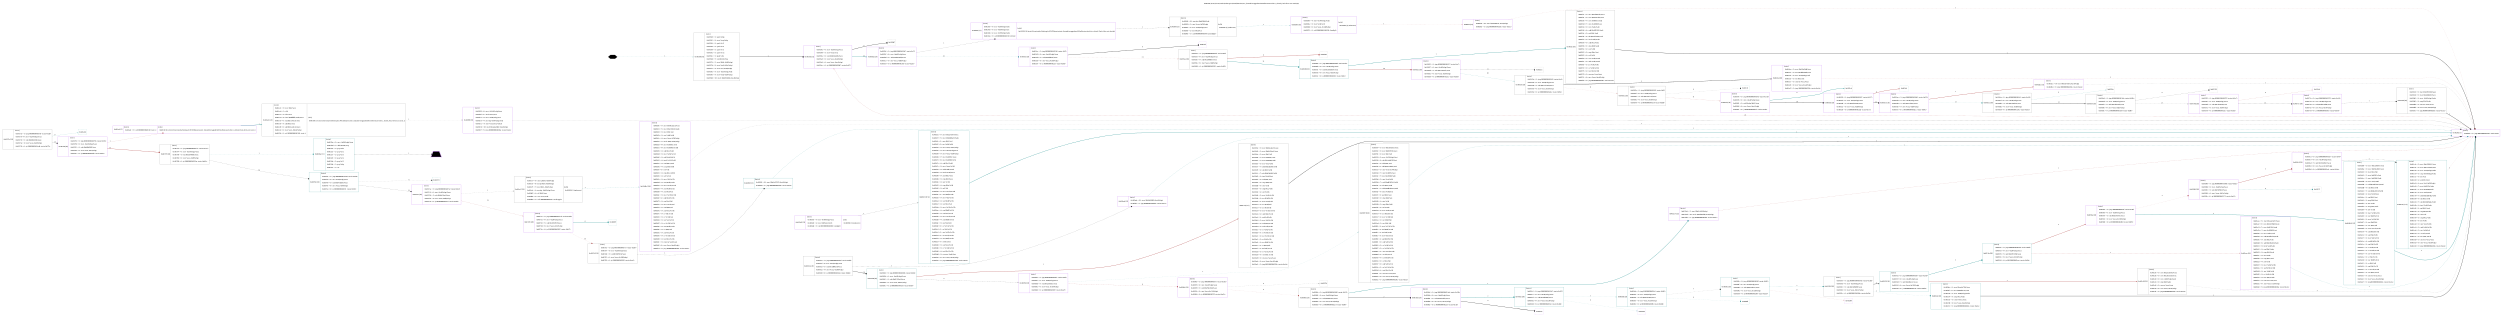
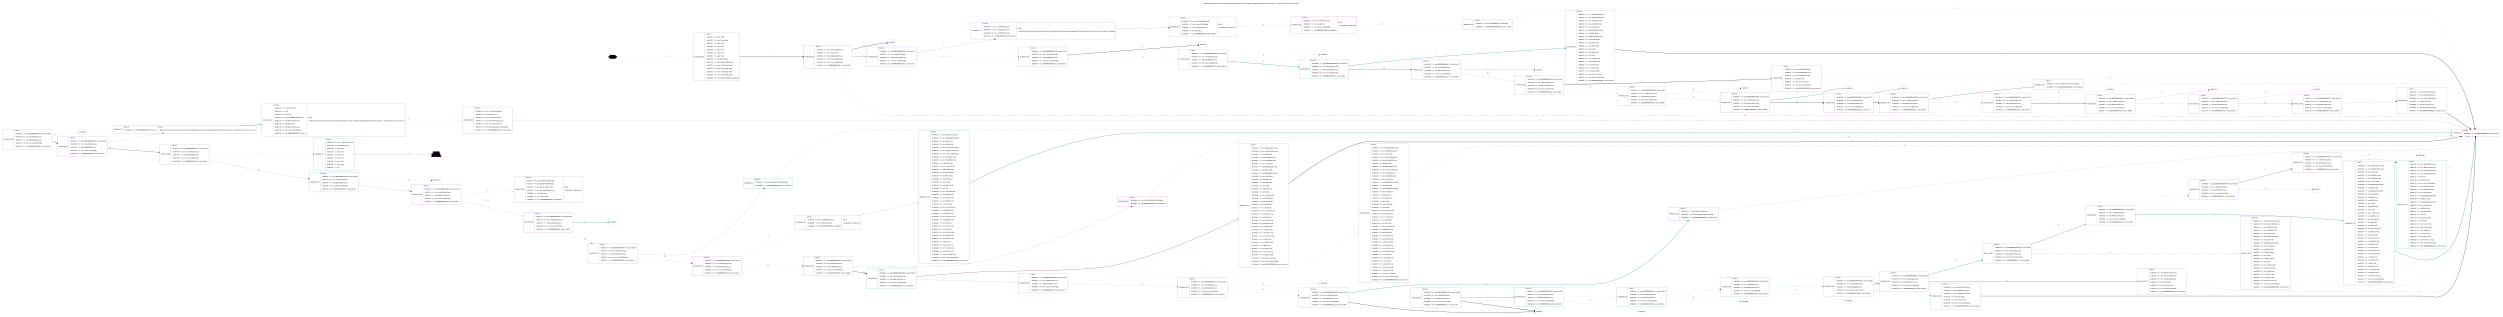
(1273, 57) -> (1273, 57)
none -> (2421, 155)
(665, 186) -> none
none -> (717, 266)
(1379, 298) -> (1441, 312)
